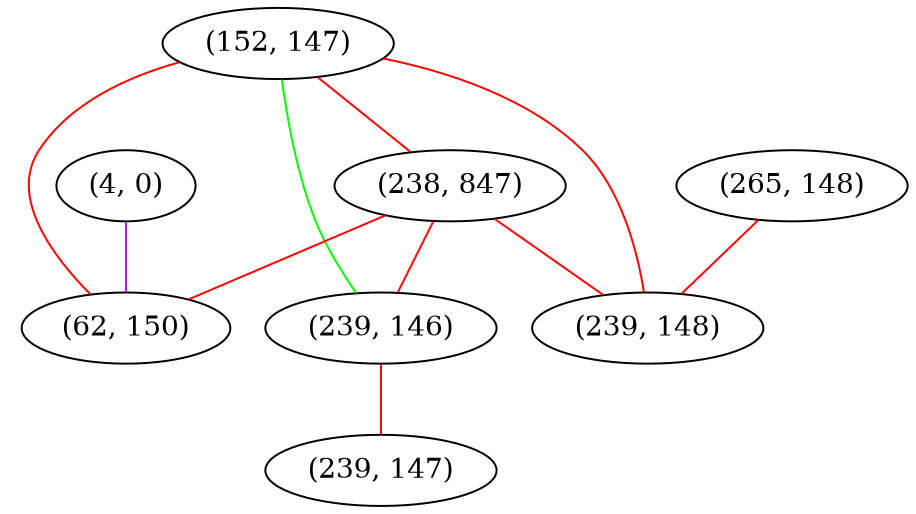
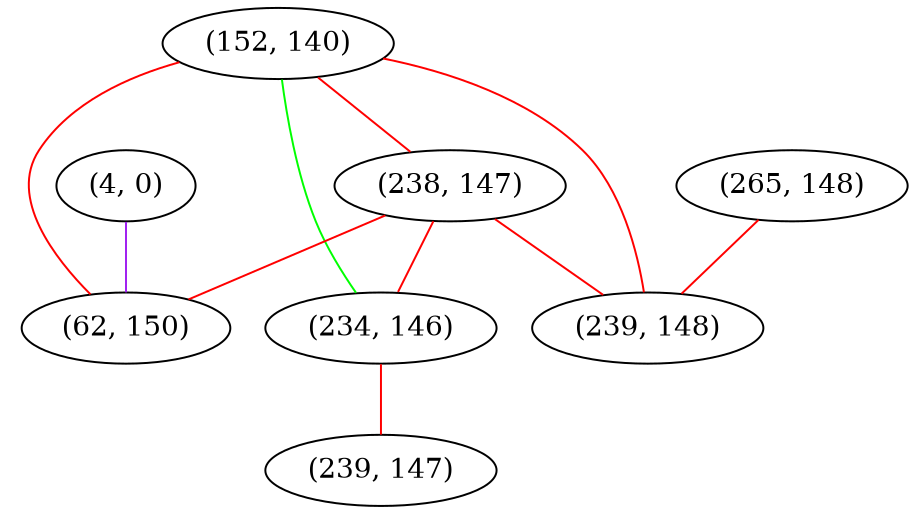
(278, 43) -> (278, 43)
(450, 186) -> (450, 186)
(381, 328) -> (381, 328)
